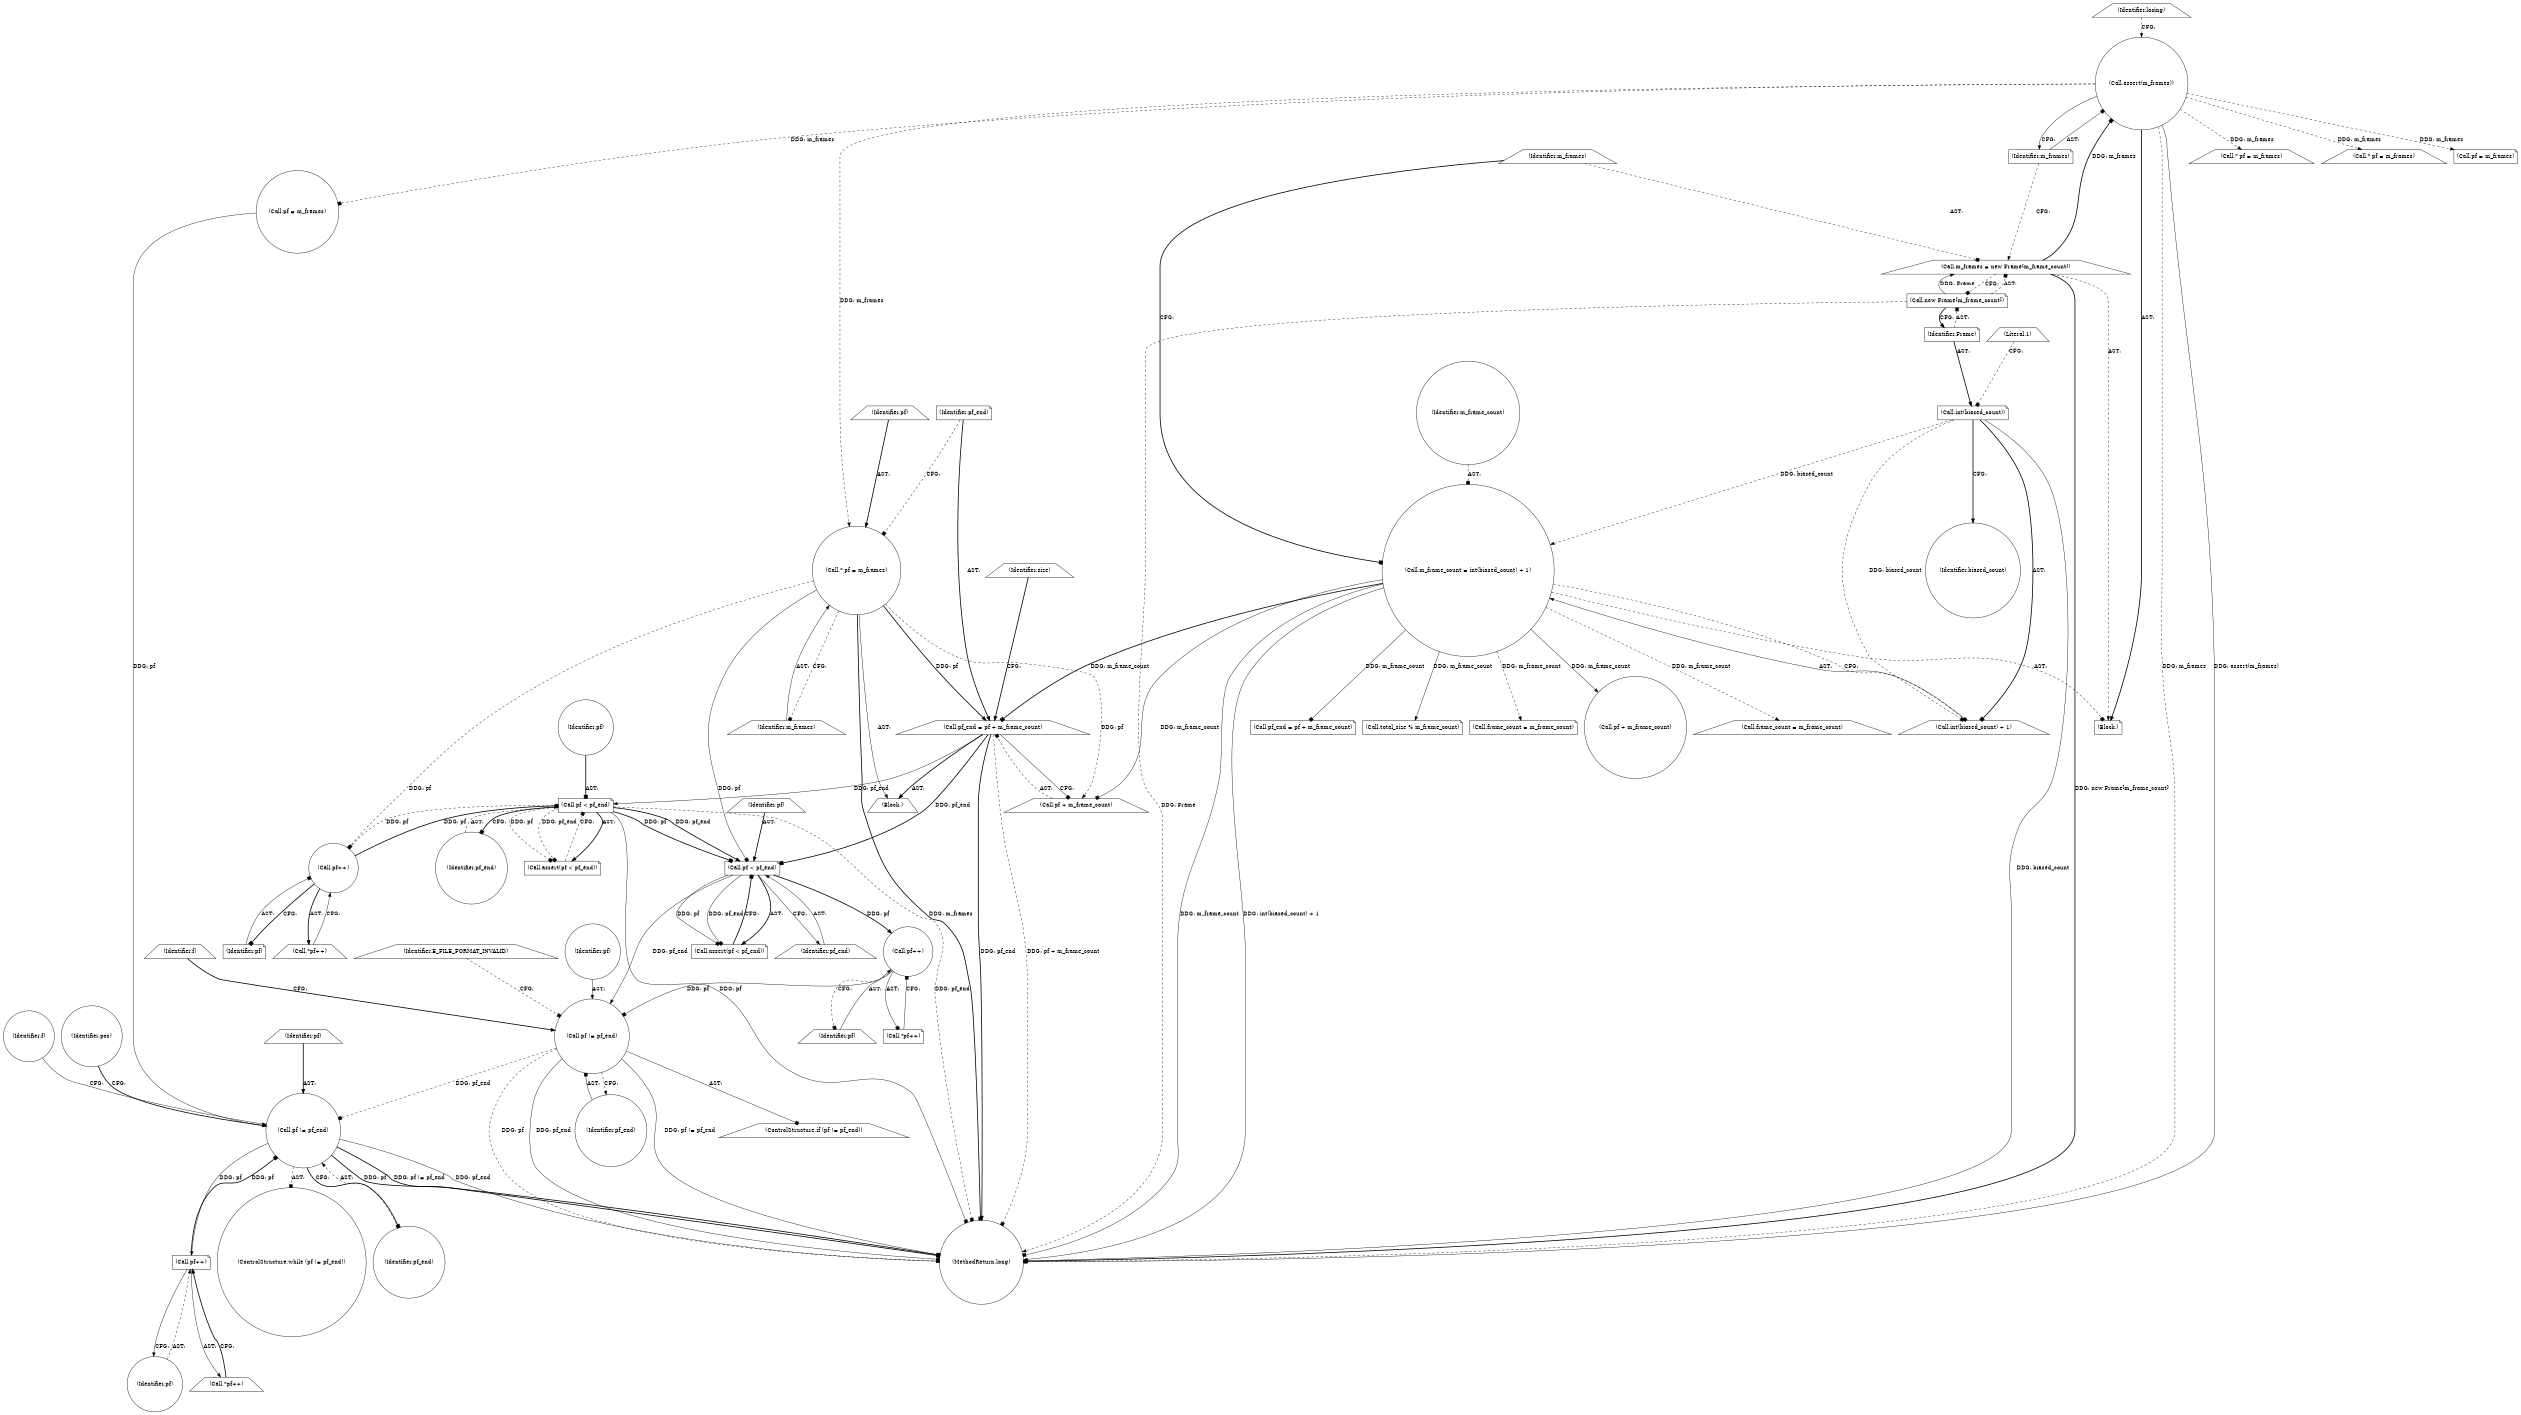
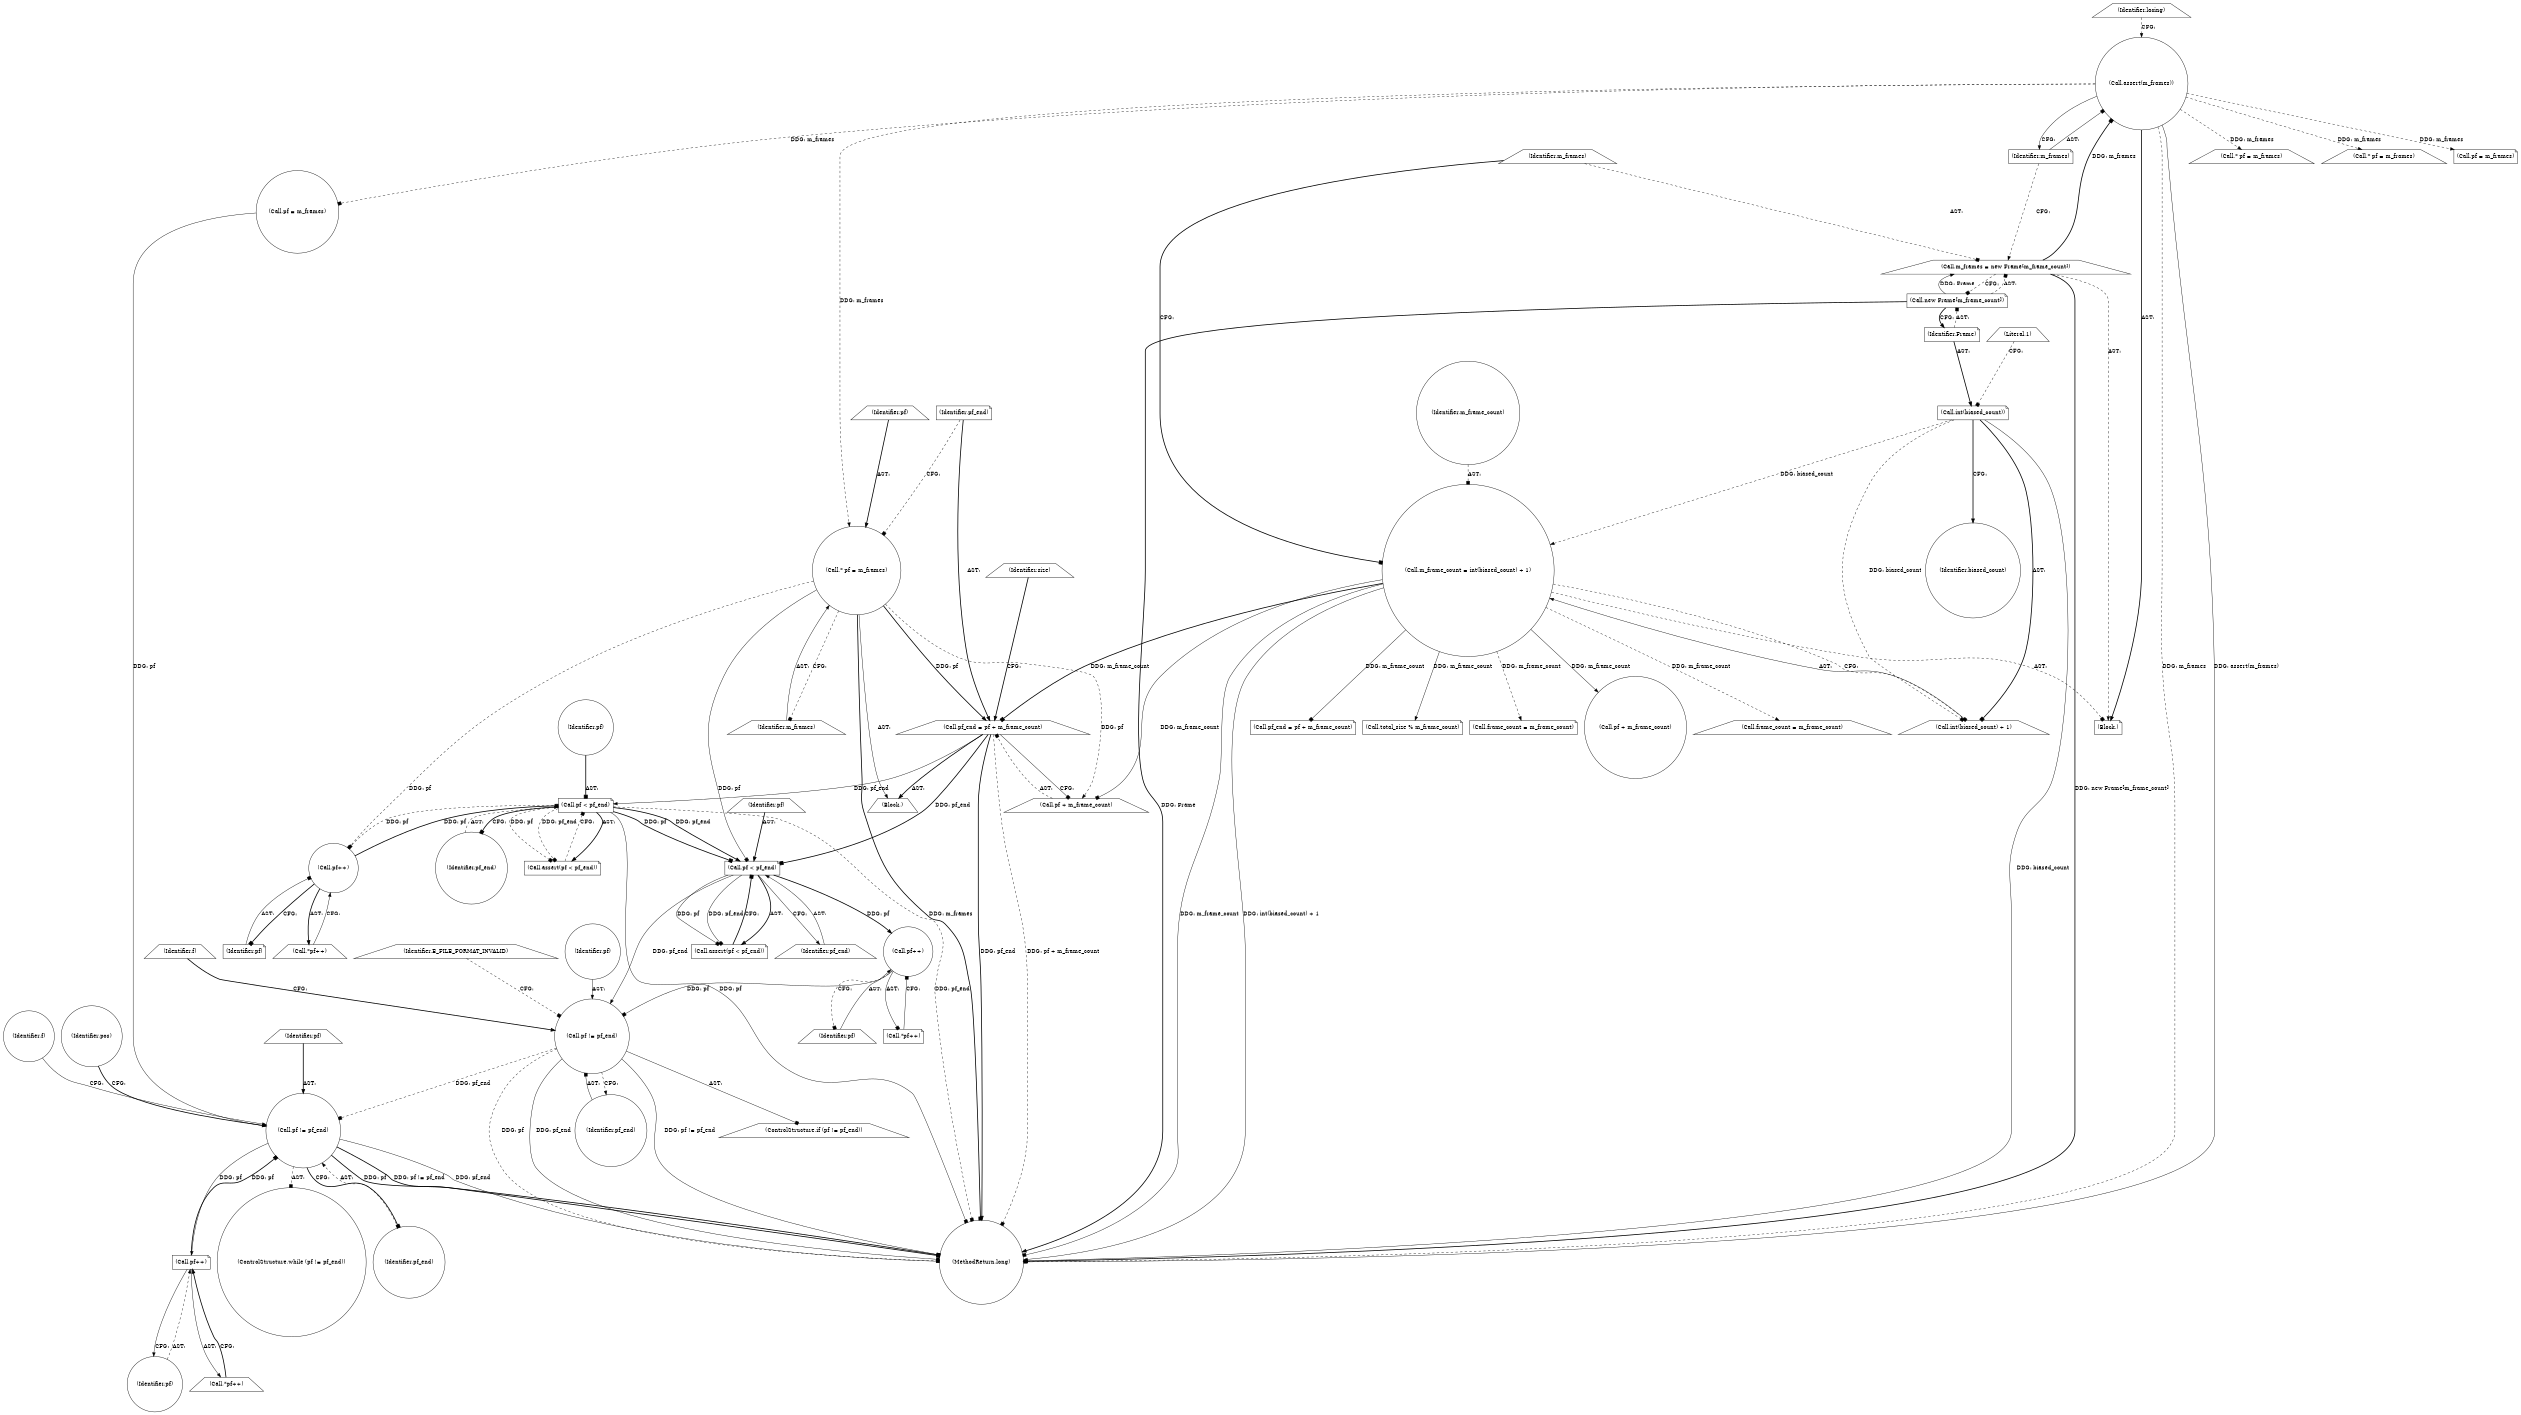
(1145, 458) -> (1145, 458)
